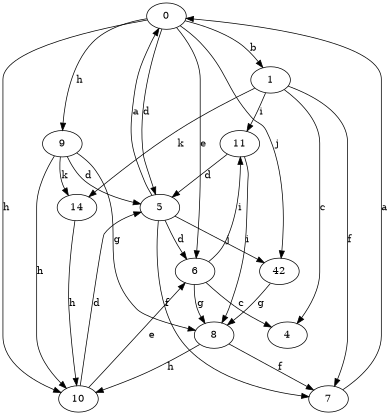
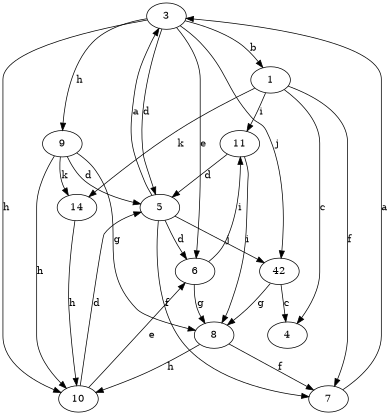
(166, 16) -> (166, 16)
(235, 306) -> (283, 300)
